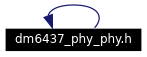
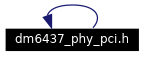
(74, 40) -> (72, 40)
